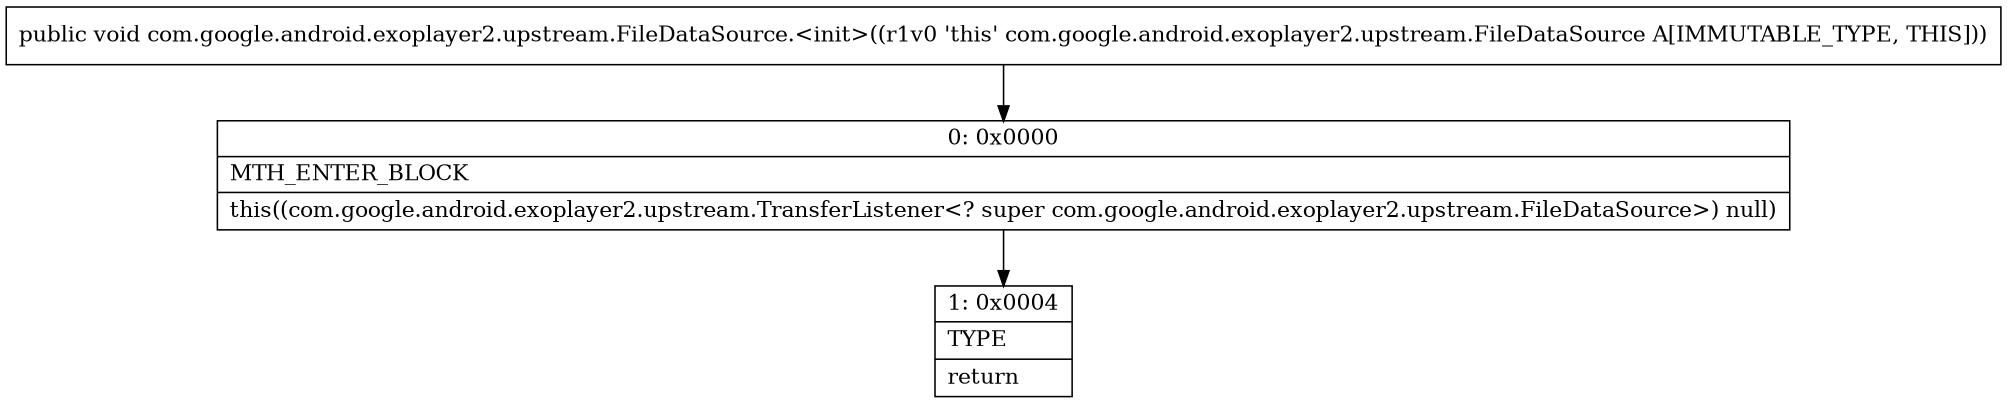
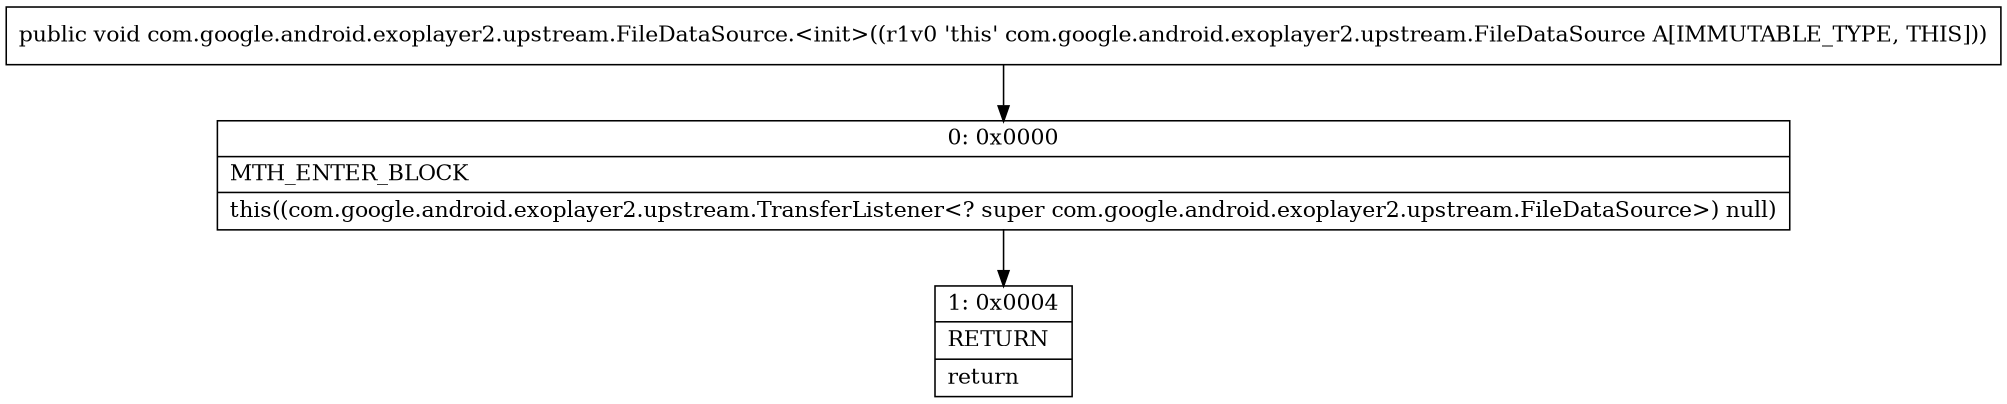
(978, 340) -> (998, 340)
